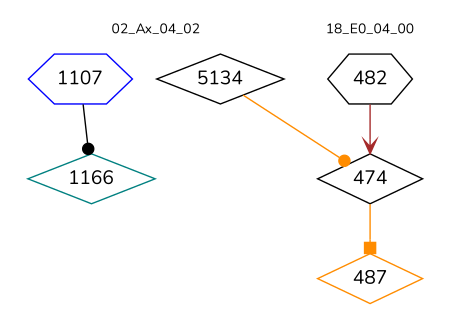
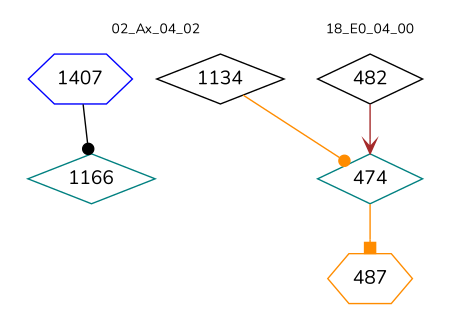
(80, 79) -> (80, 79)
(220, 79) -> (220, 79)
(370, 79) -> (370, 79)
(370, 179) -> (370, 179)
(370, 279) -> (370, 279)
